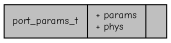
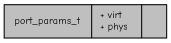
(117, 15) -> (111, 15)
